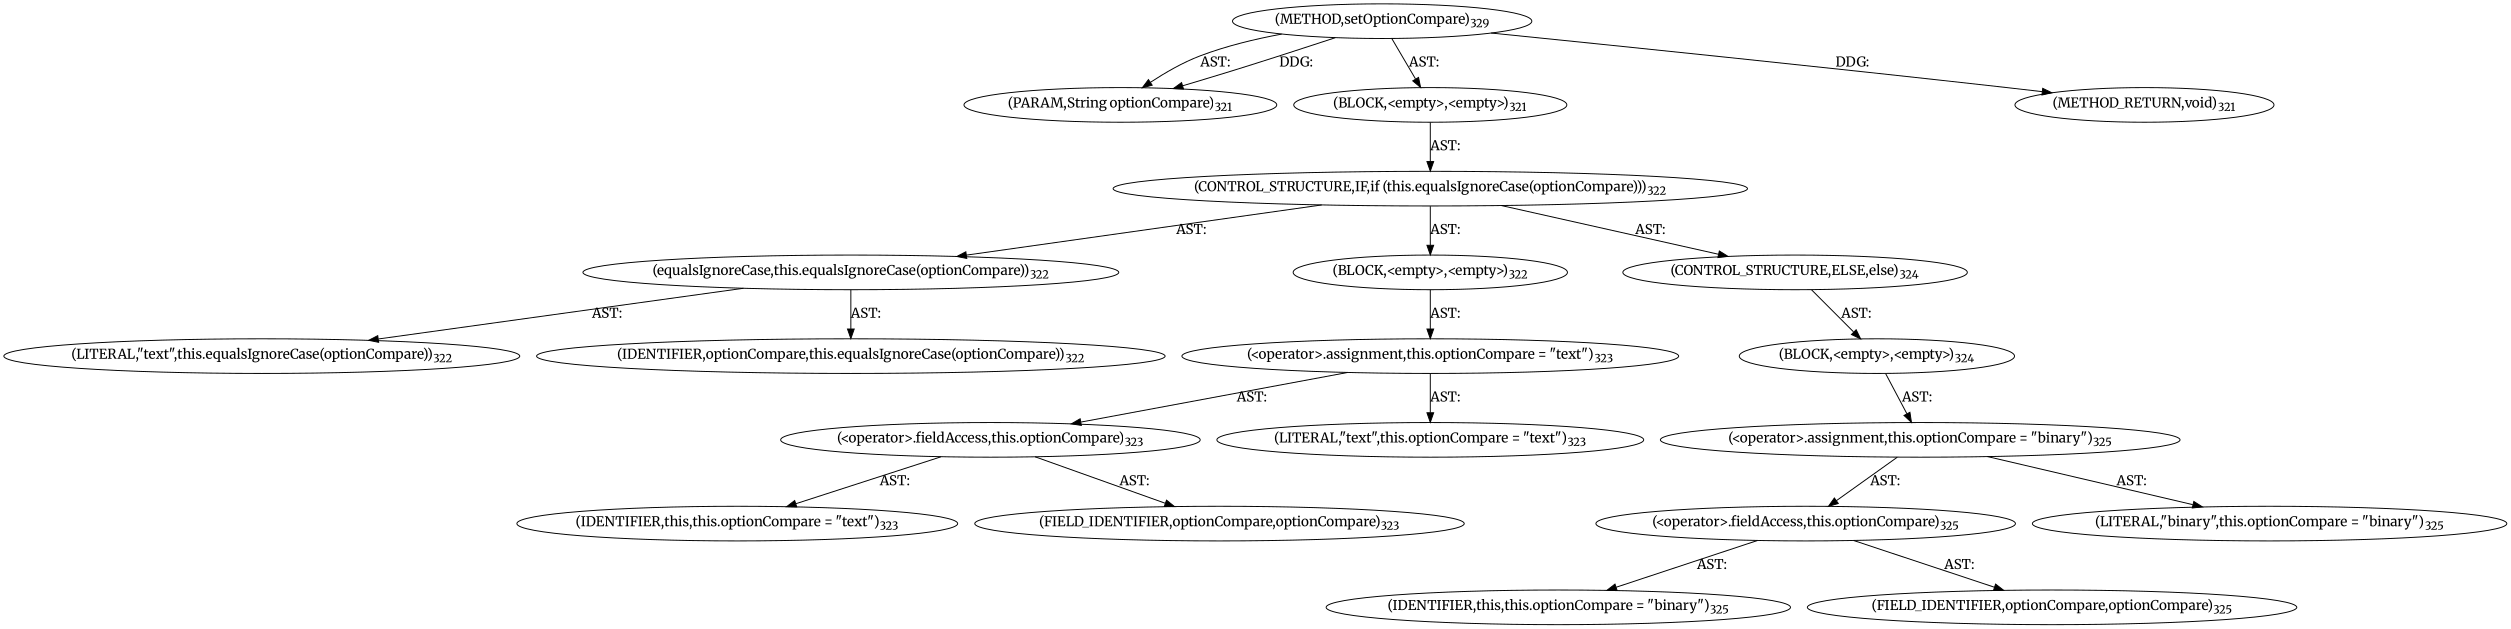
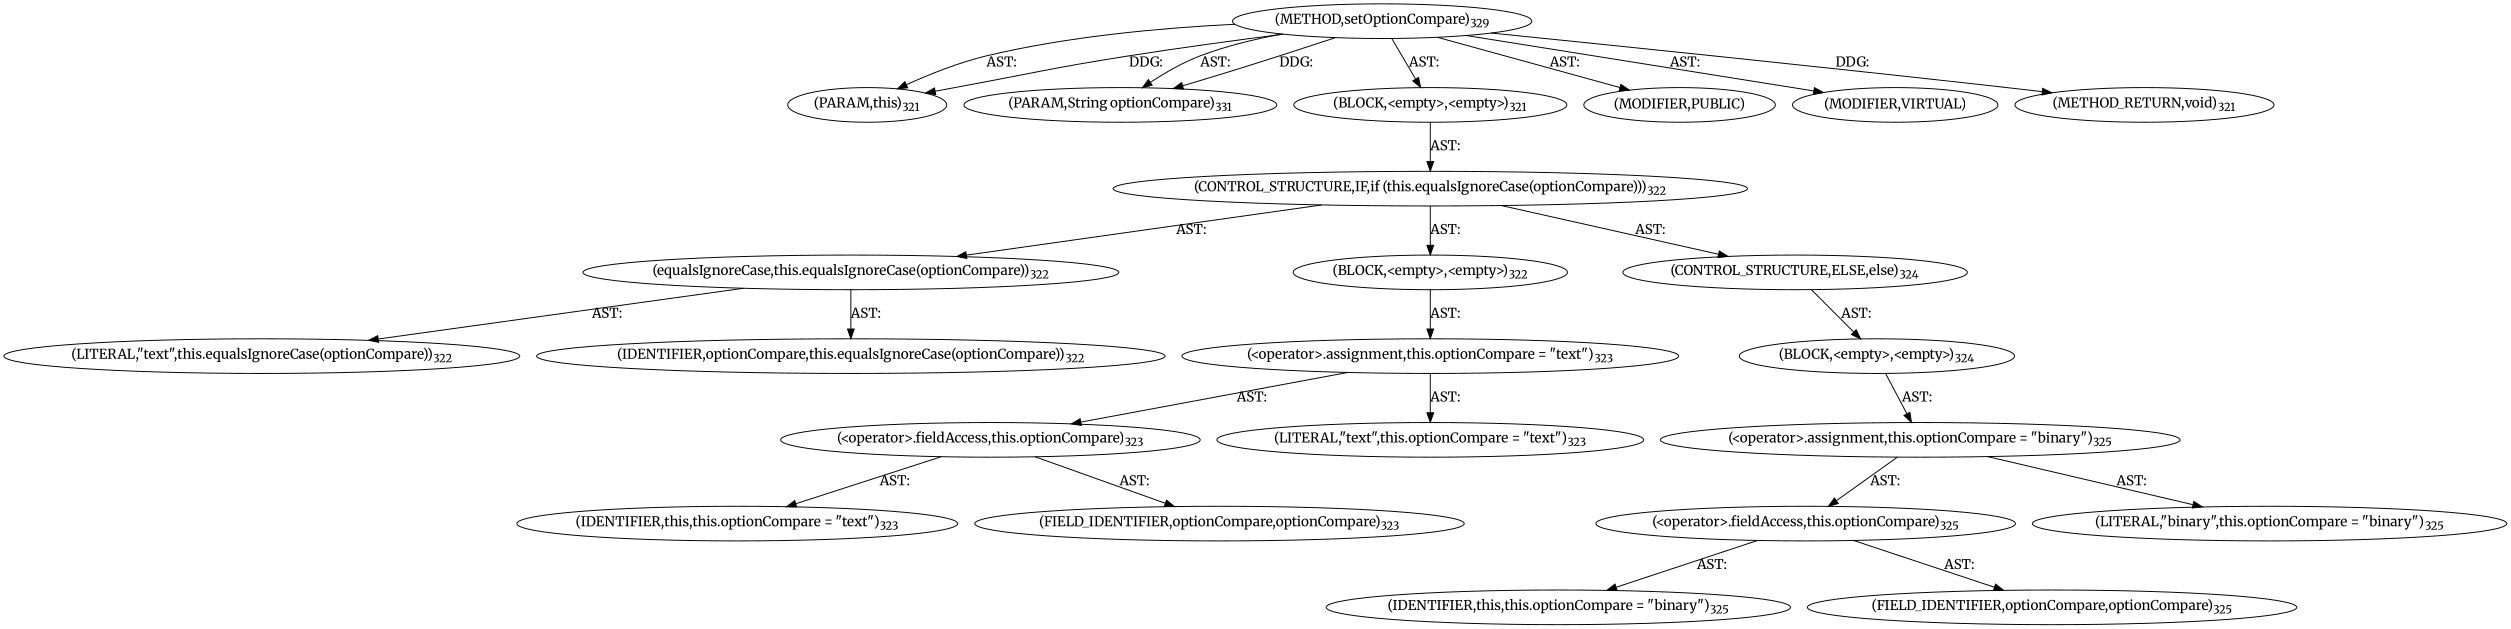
(1224, 103) -> (1224, 103)
none -> (867, 105)
none -> (1680, 105)
none -> (1895, 105)
